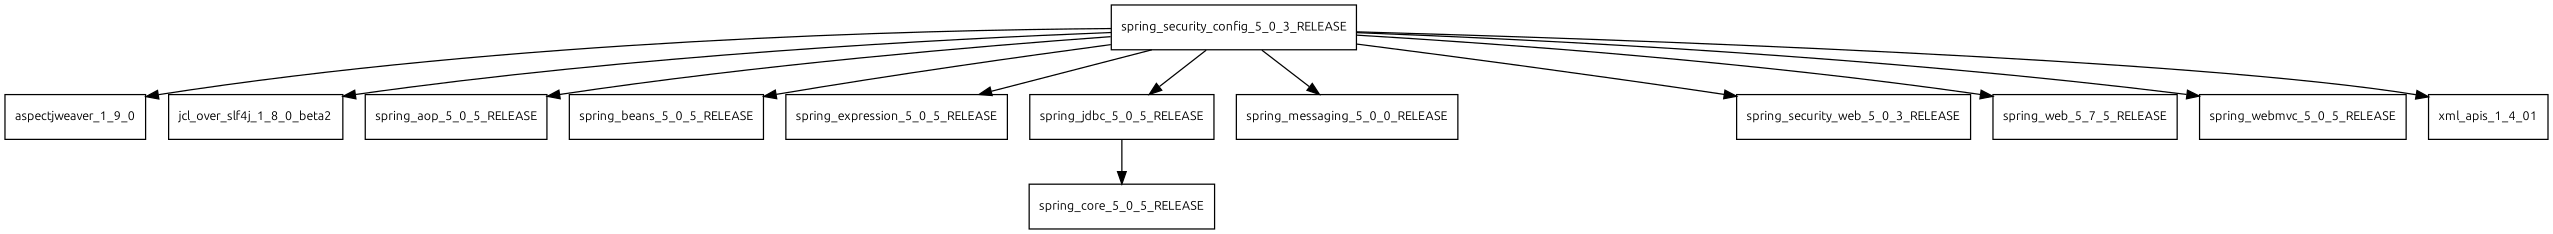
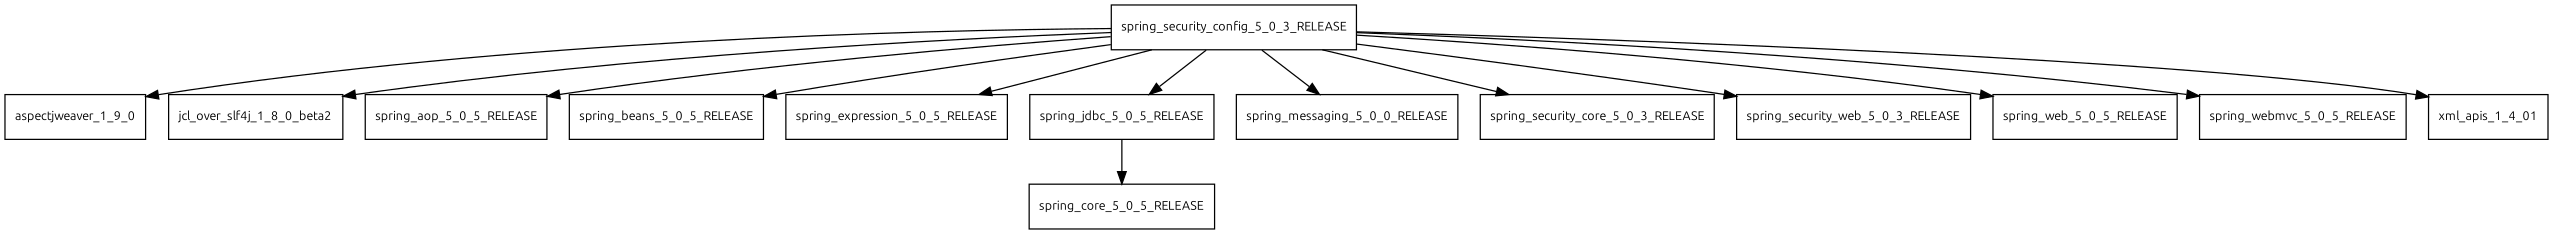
none -> (1597, 117)
(2085, 117) -> (2085, 117)
